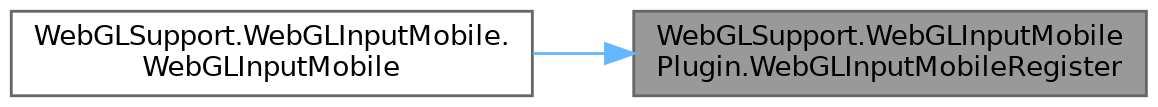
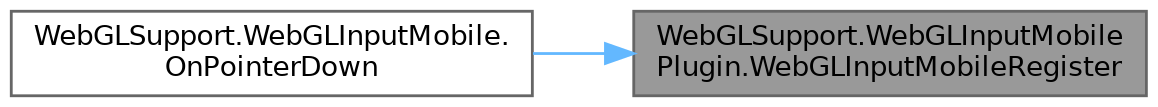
(272, 54) -> (272, 54)
